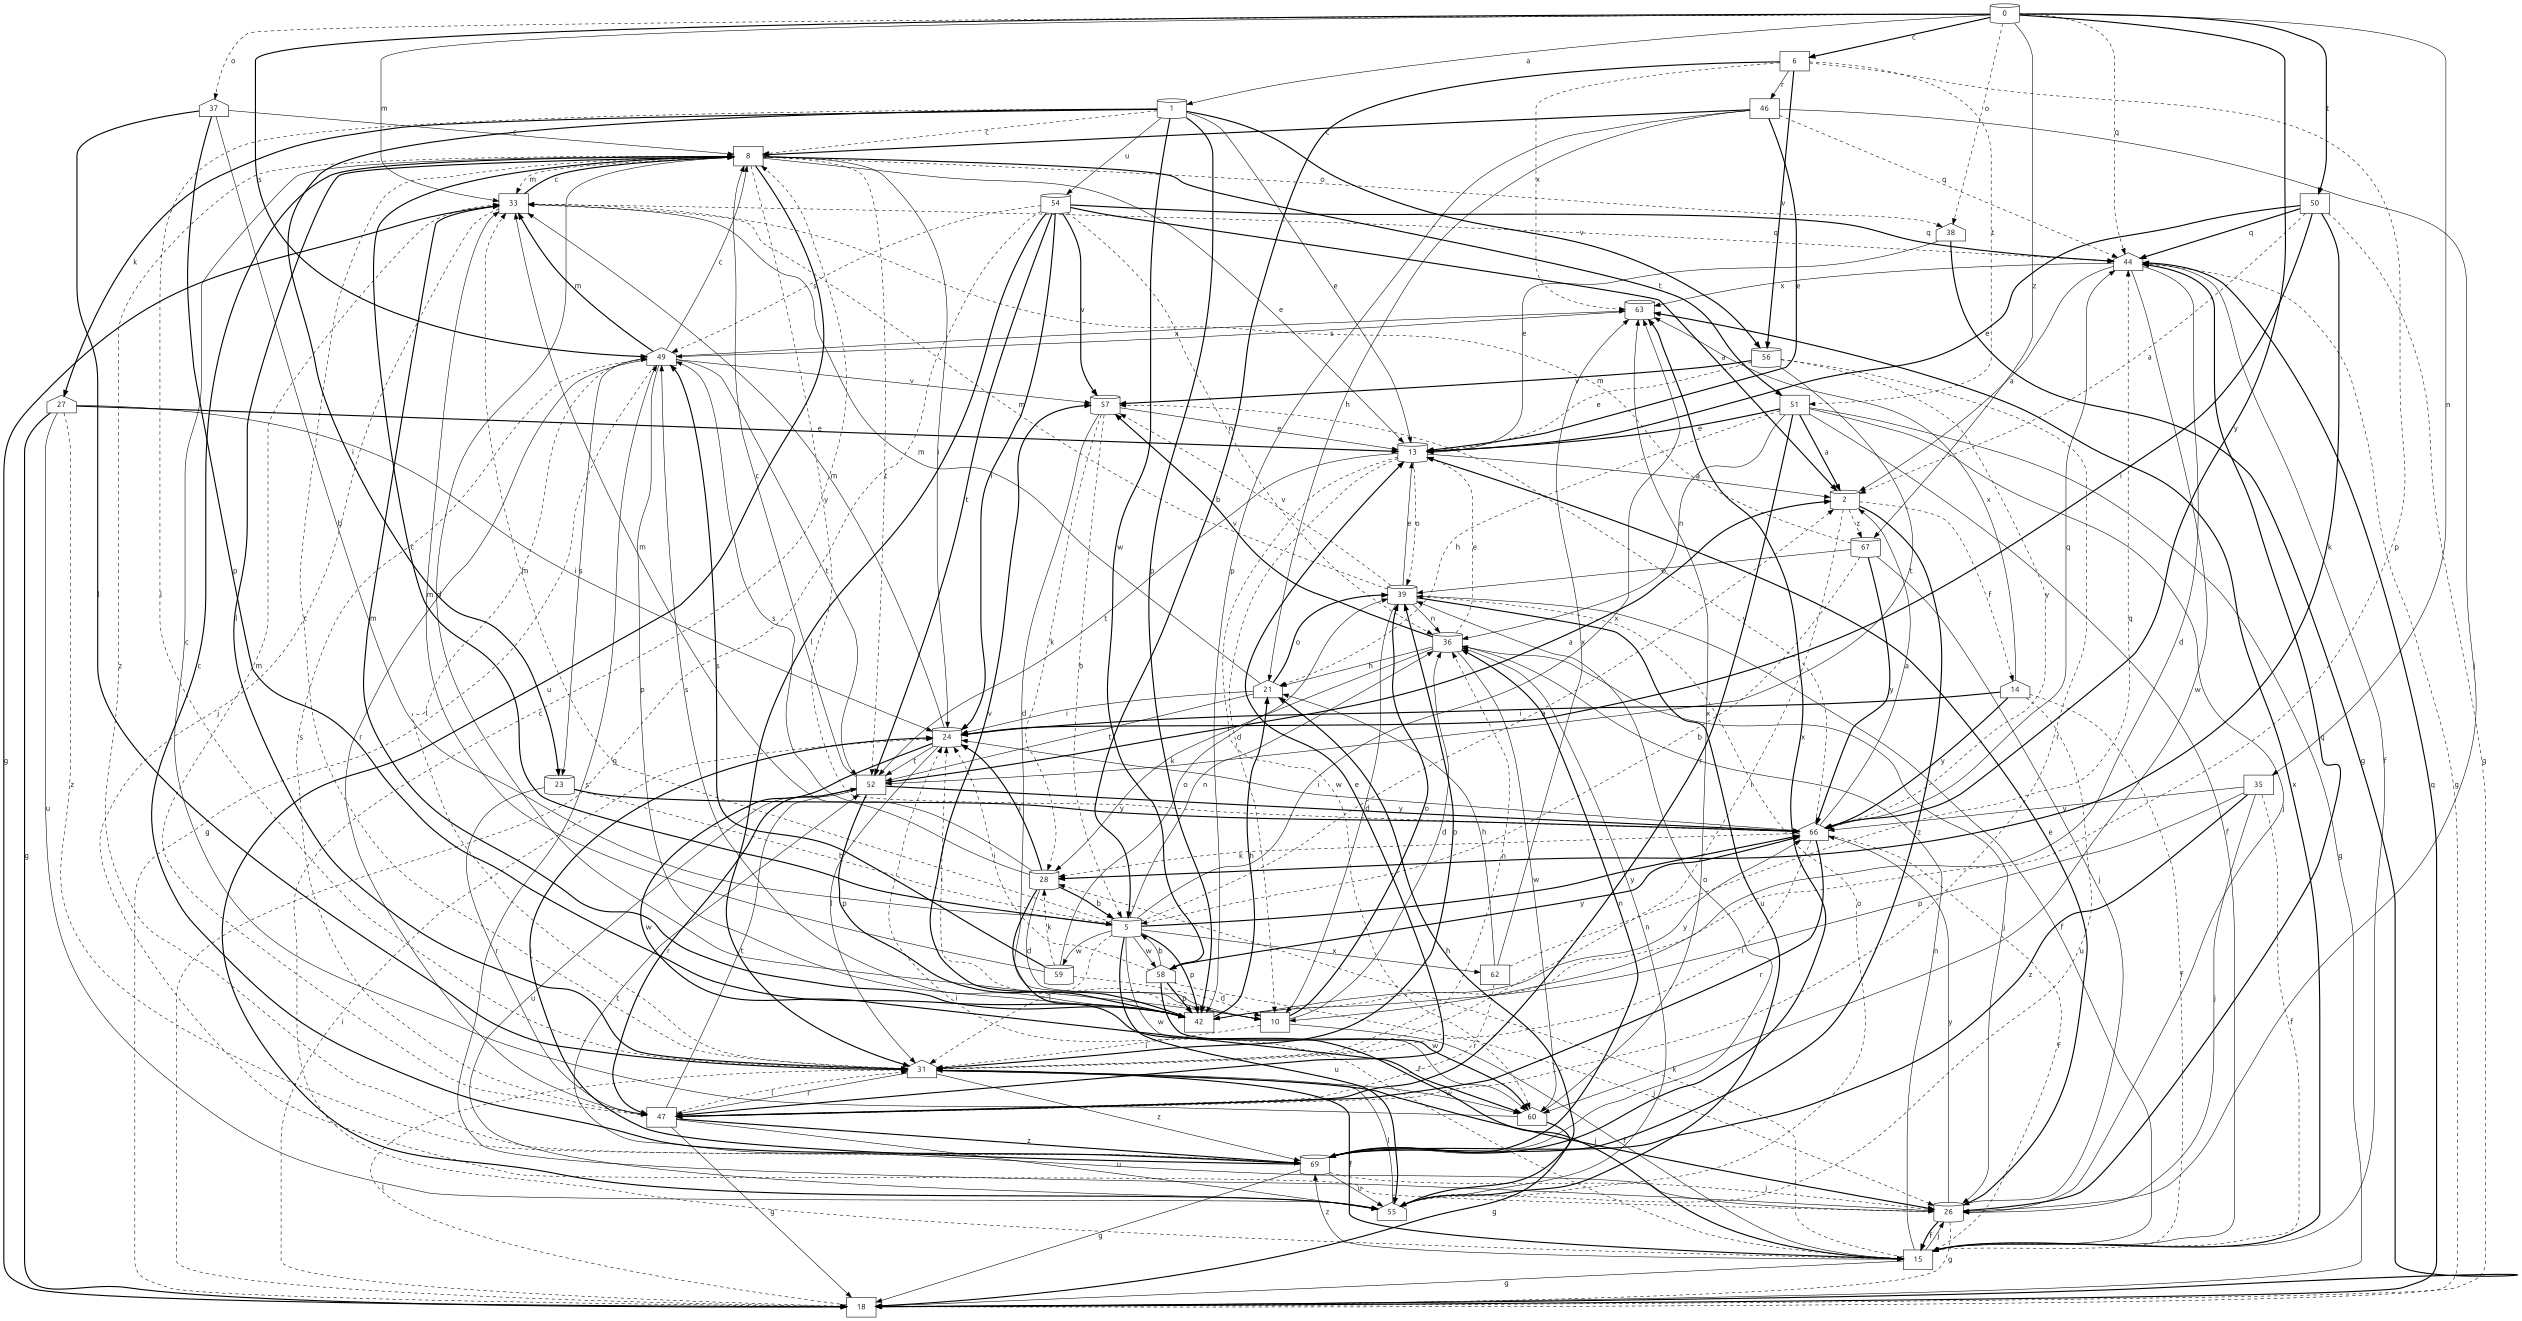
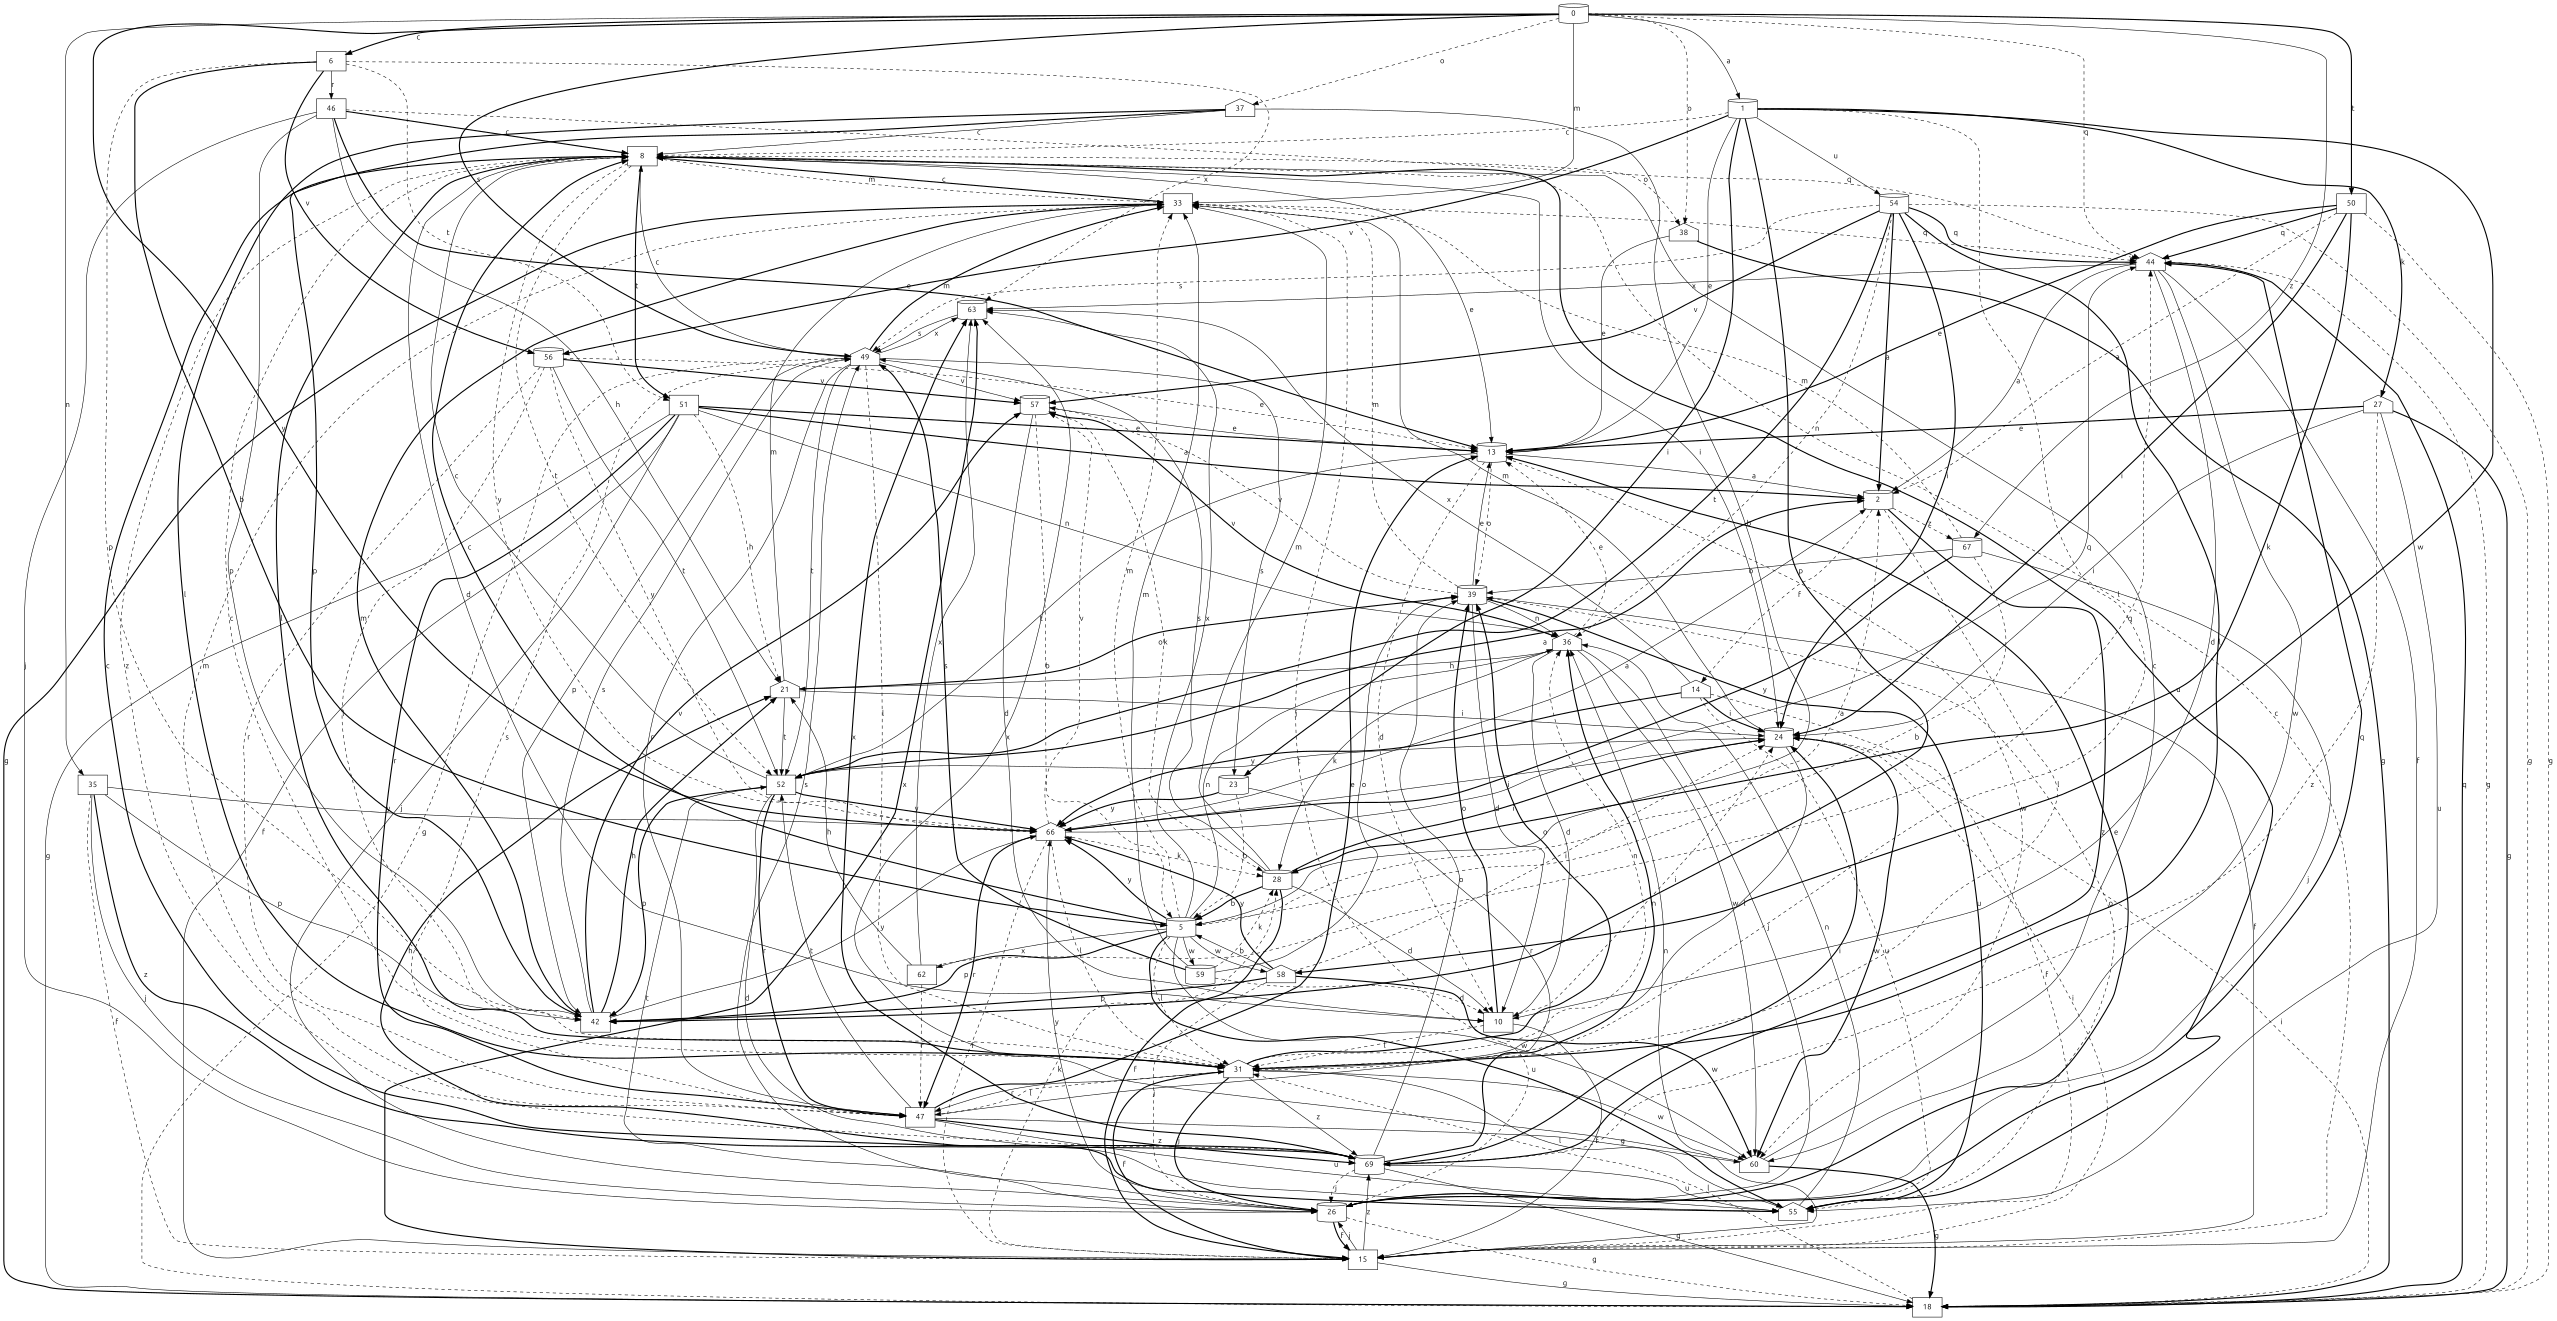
(1448, 642) -> (1567, 642)
(1422, 874) -> (1563, 832)
none -> (465, 973)
(534, 999) -> (748, 999)
(764, 1214) -> (1335, 1129)
